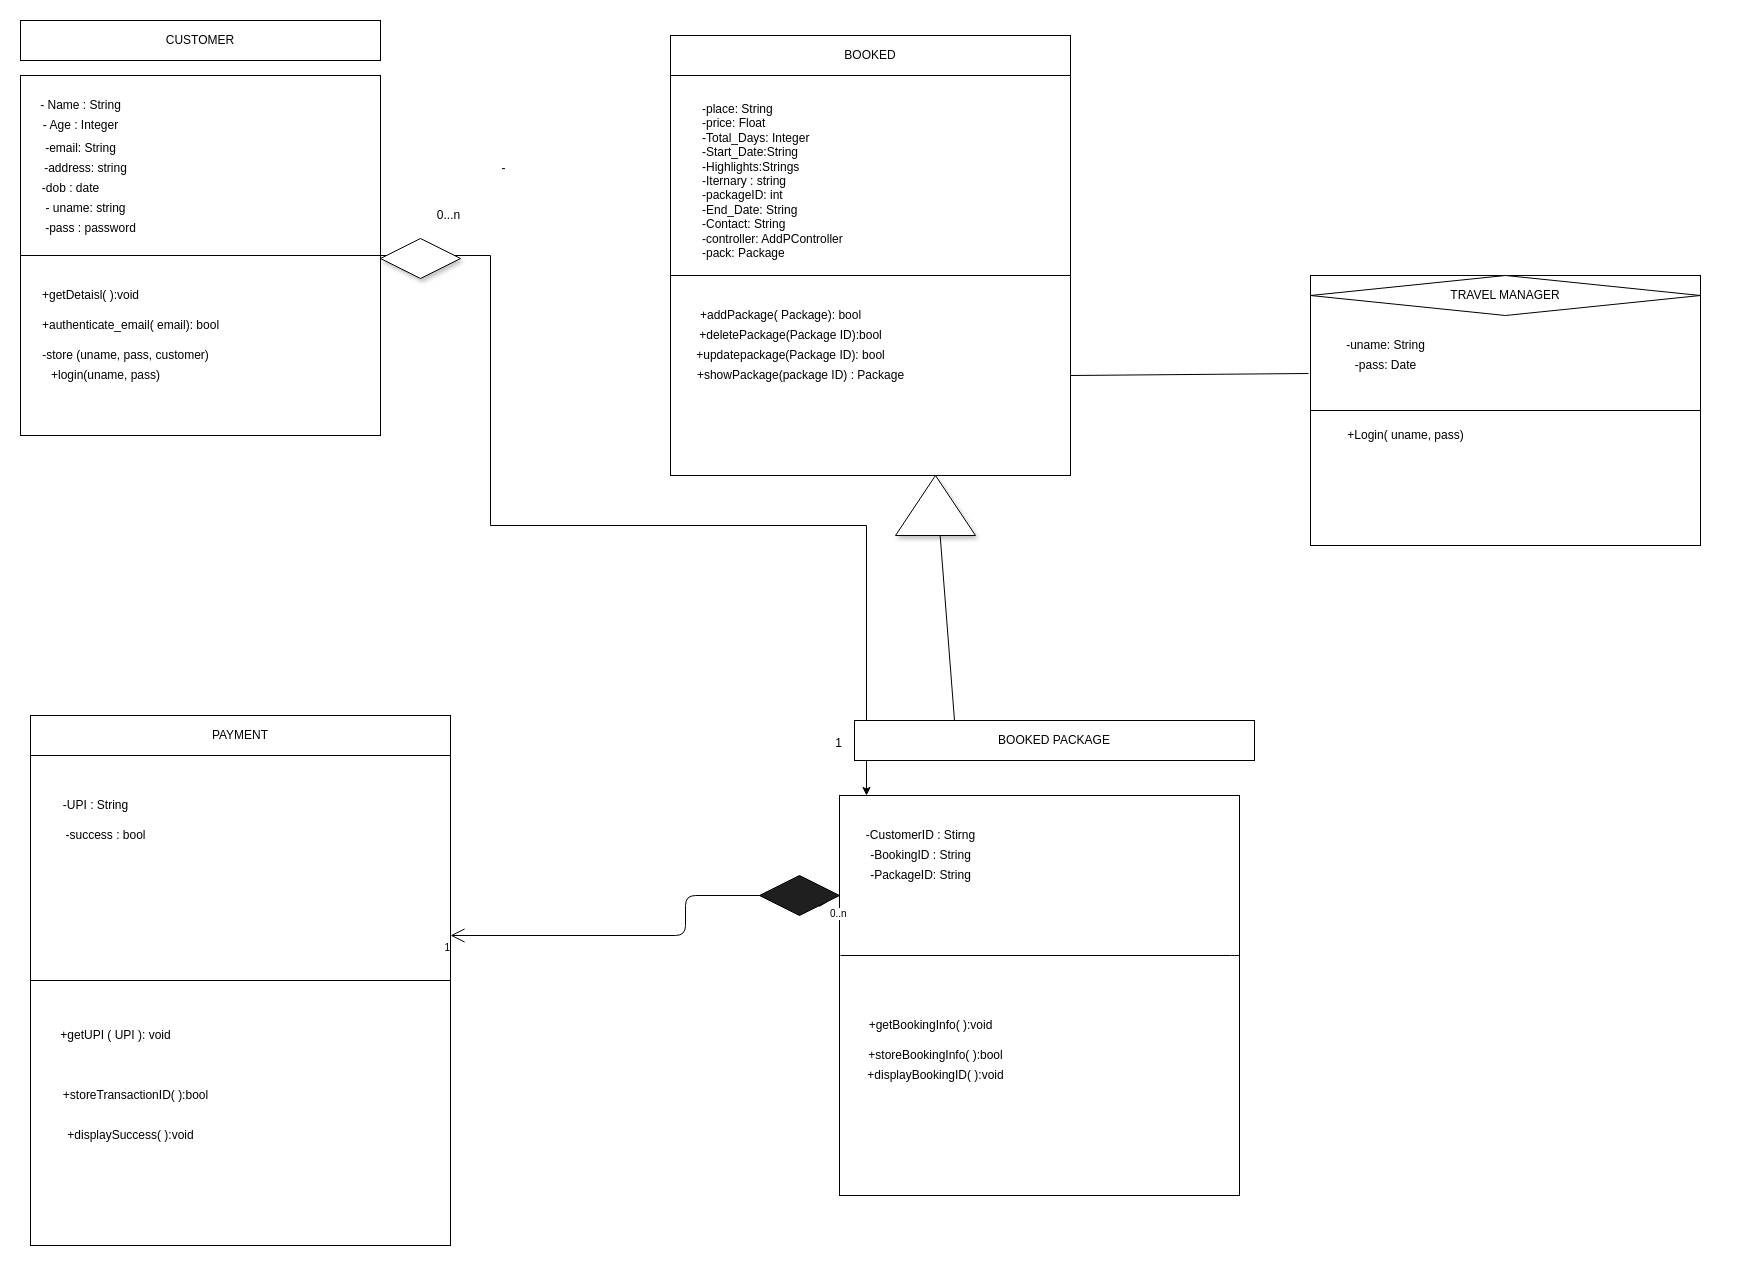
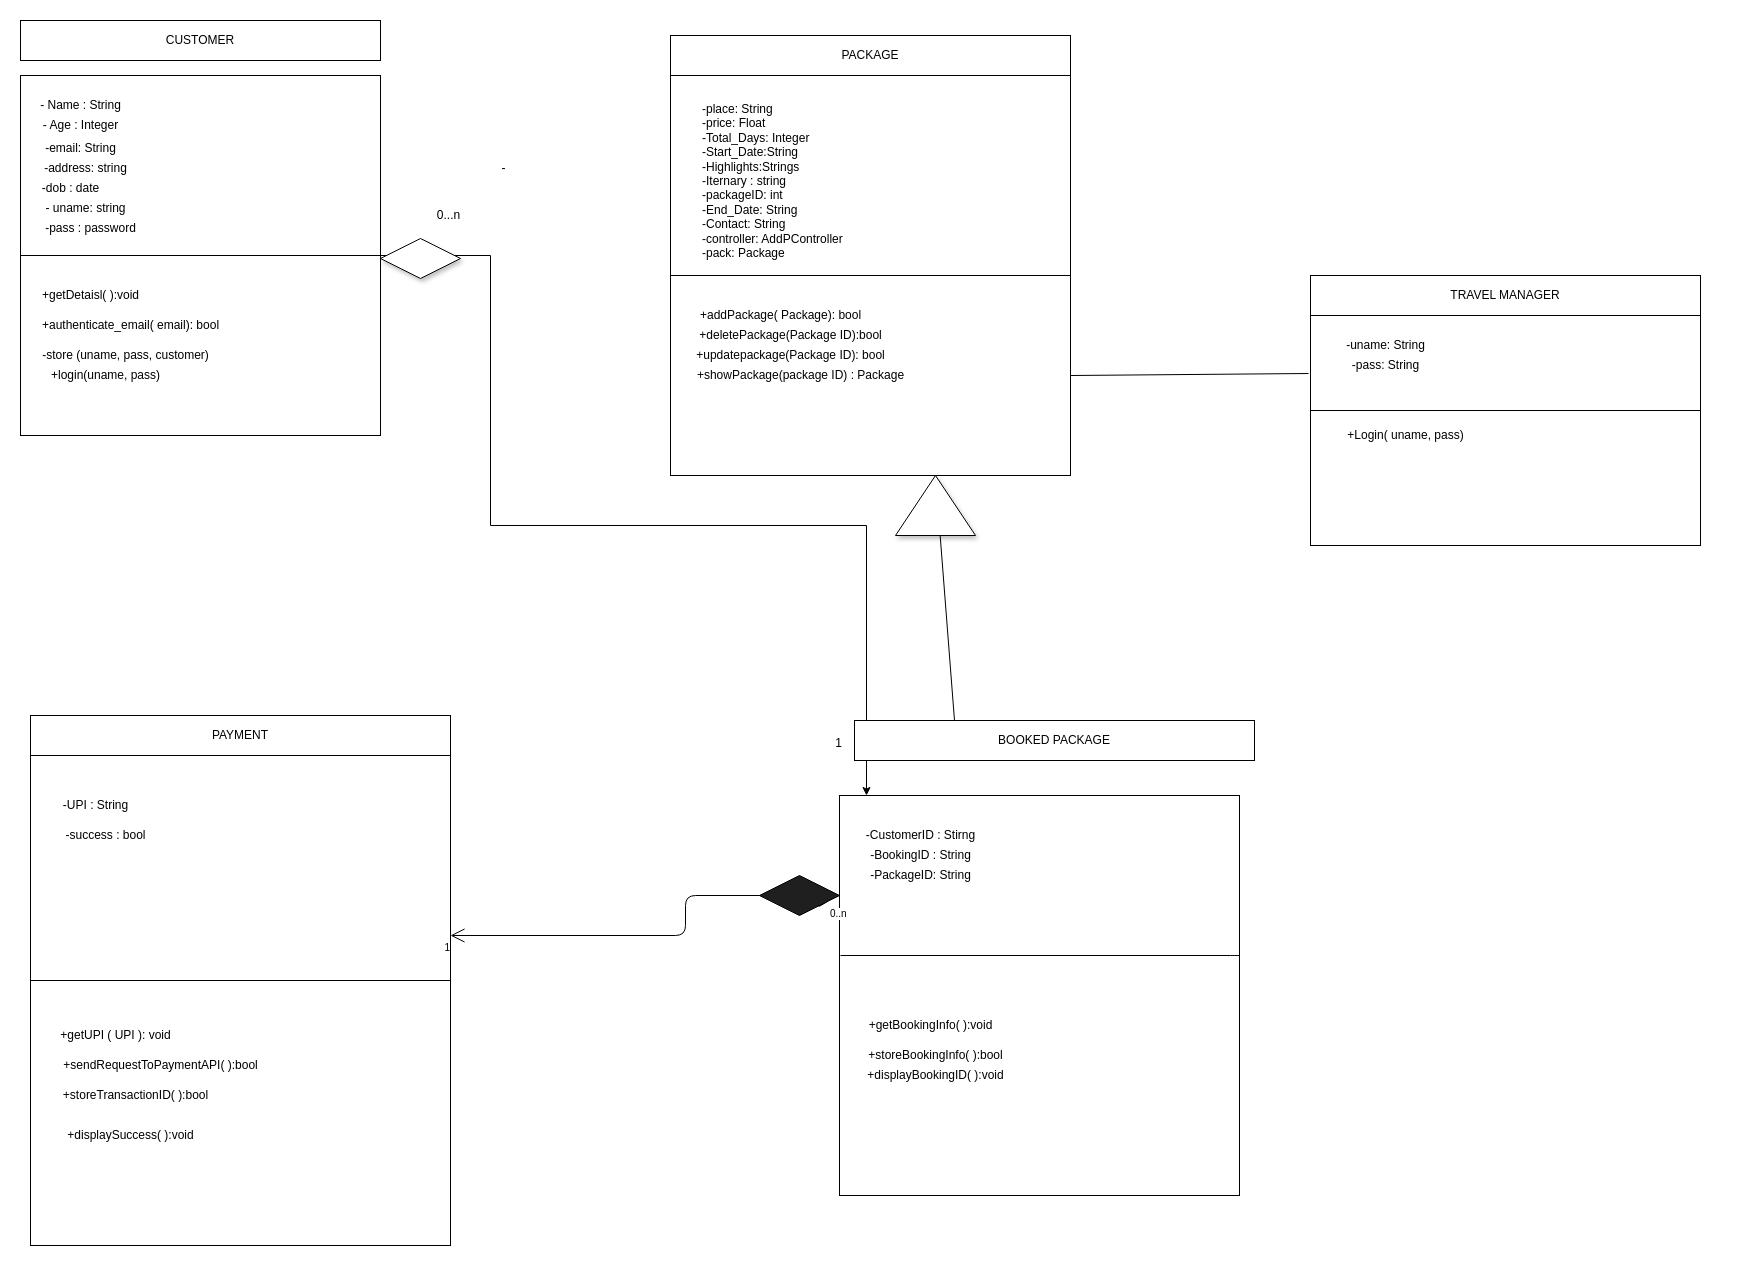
(871, 56) -> (871, 56)
(1506, 296) -> (1506, 296)
(1386, 366) -> (1386, 366)
none -> (161, 1066)
